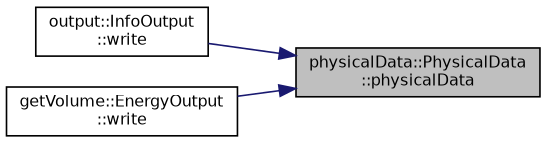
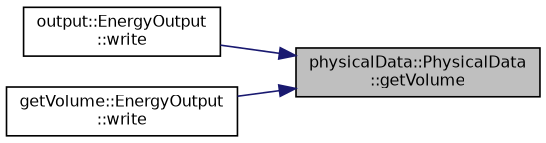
(122, 32) -> (122, 32)
(418, 72) -> (418, 72)
